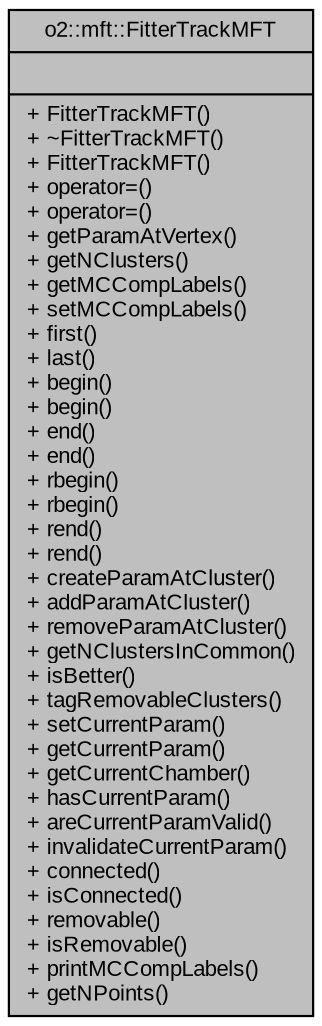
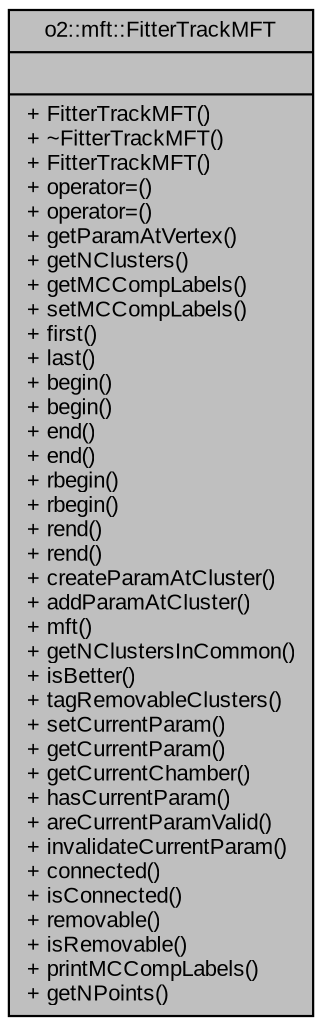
(158, 627) -> (60, 627)
